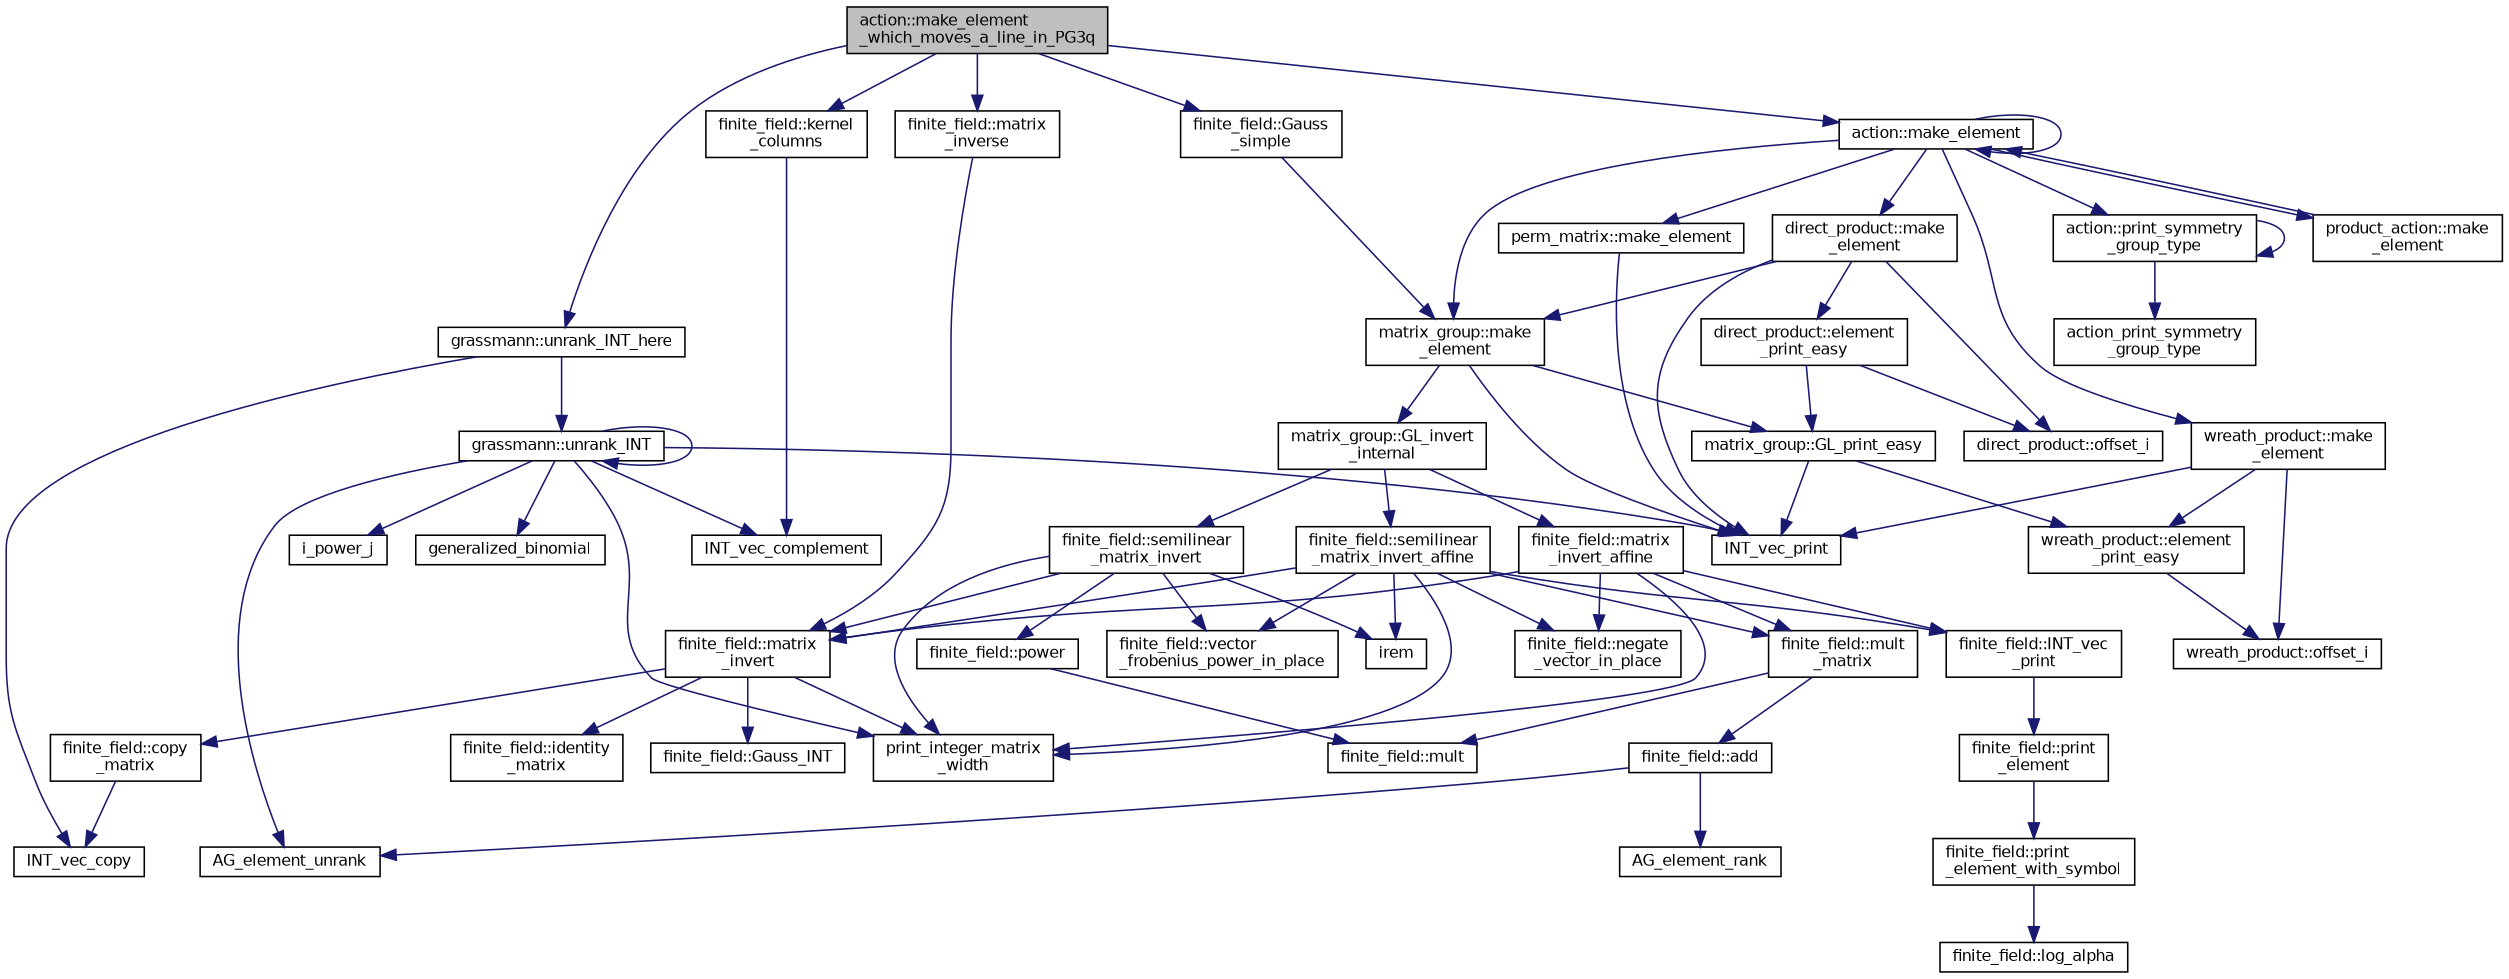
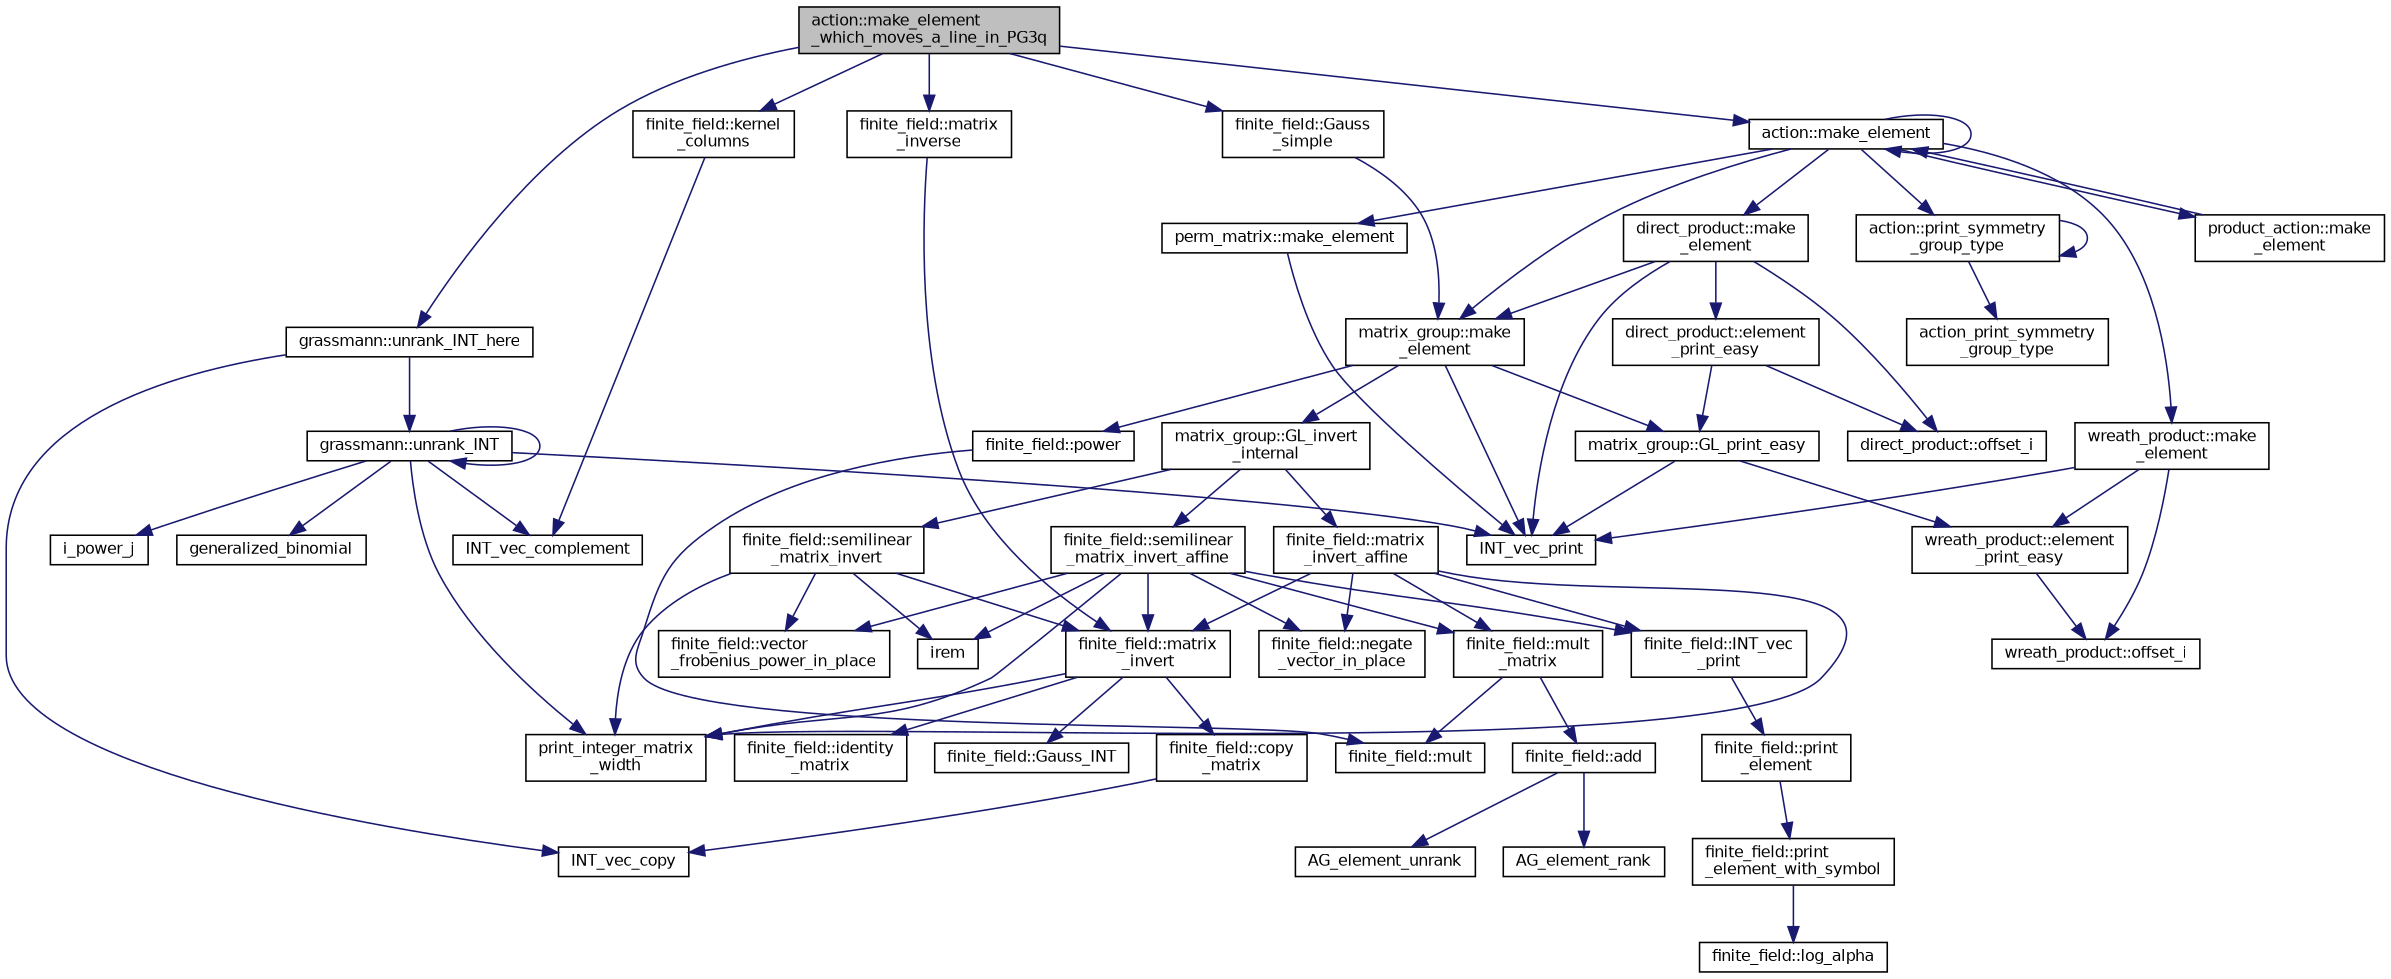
(250, 576) -> none
(1089, 590) -> (1236, 396)
